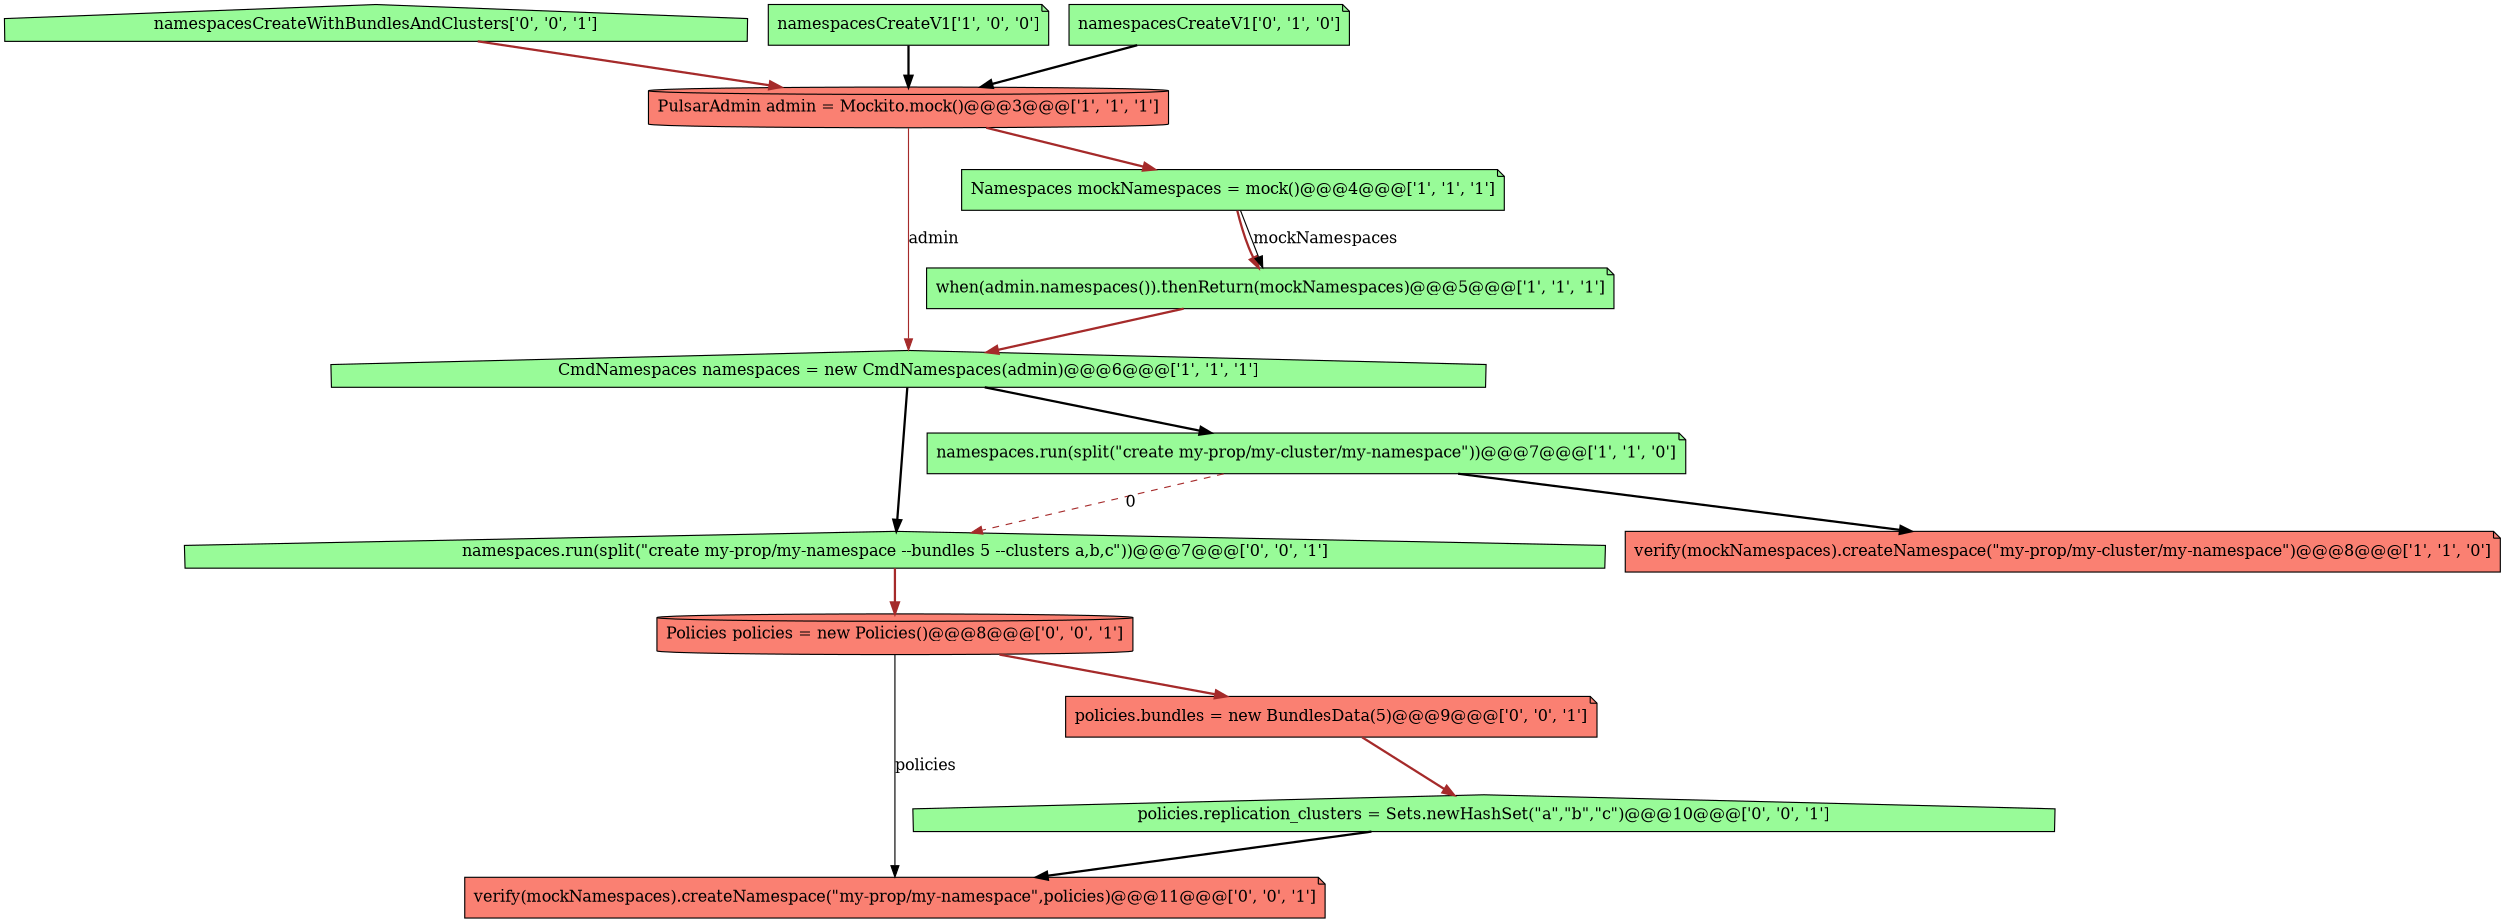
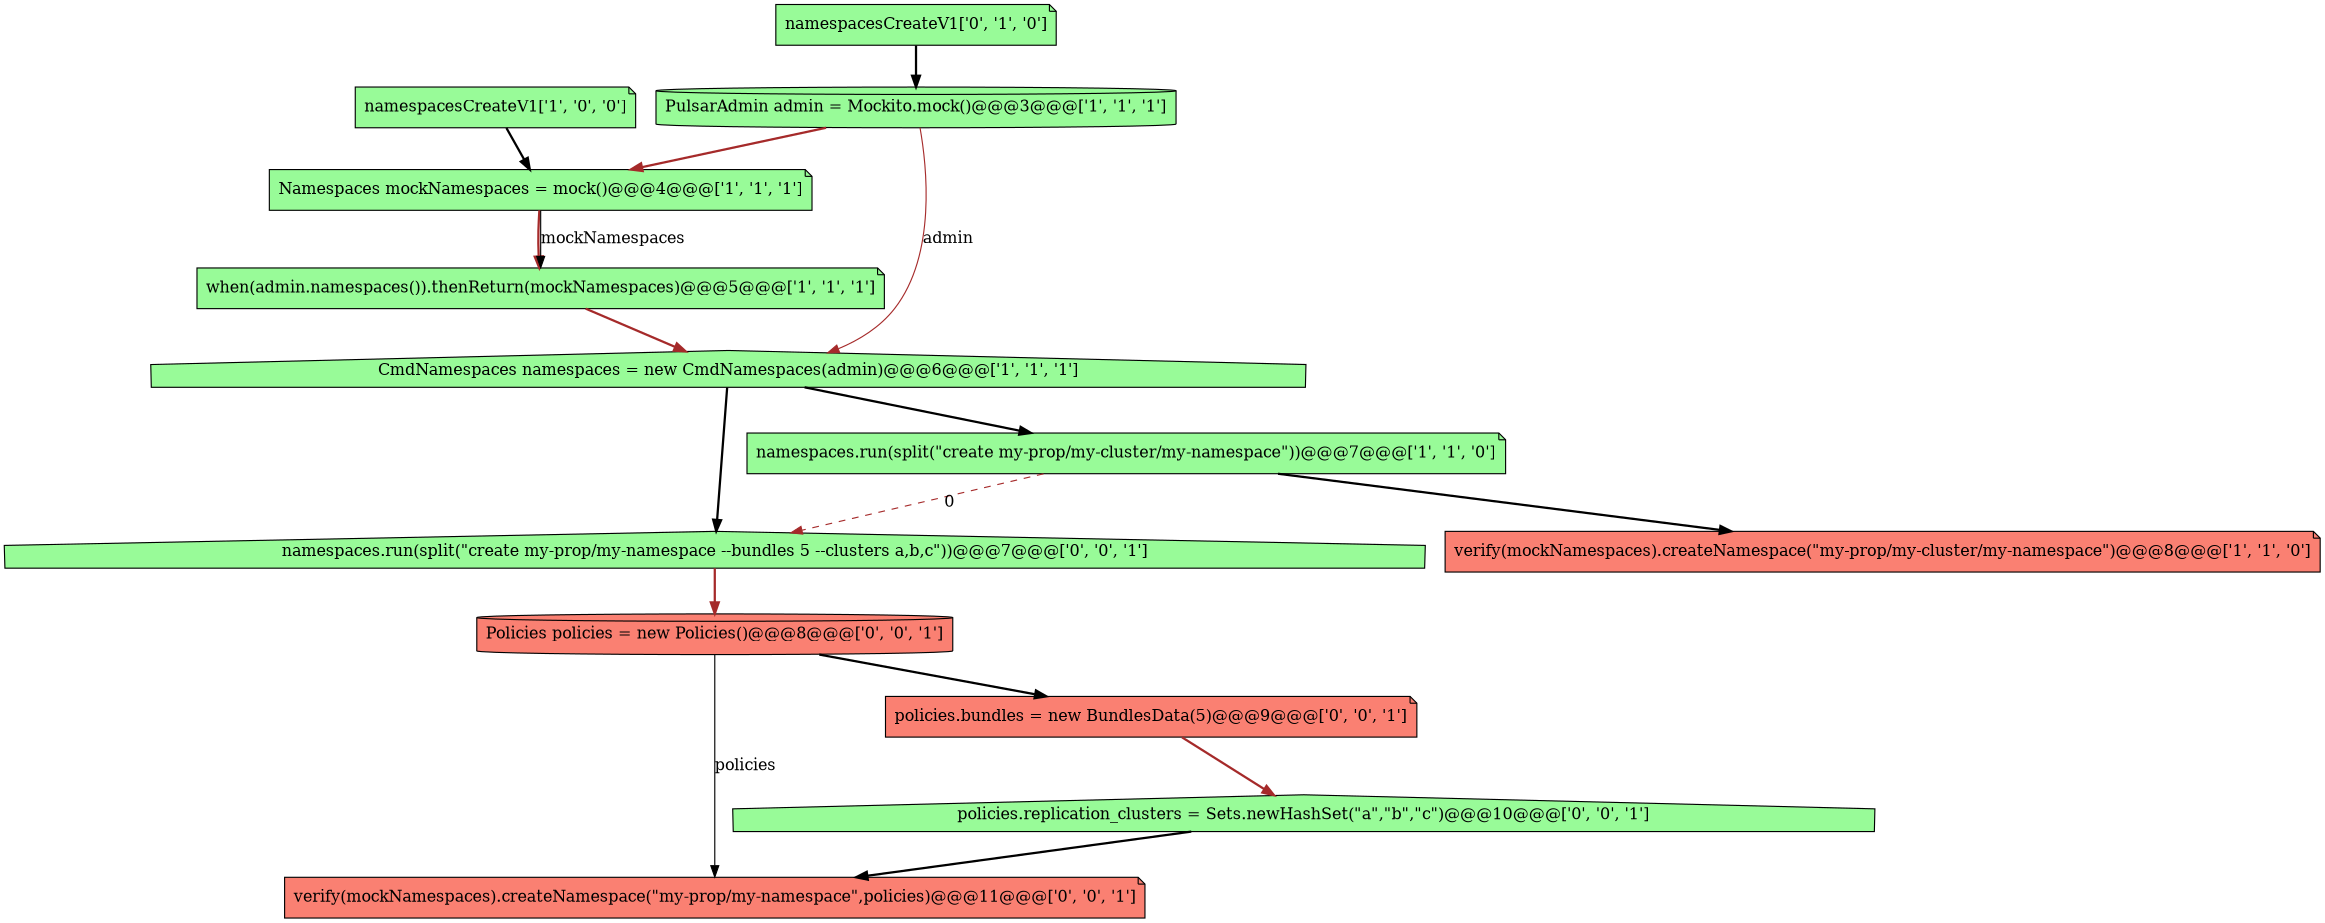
(376, 25) -> none
(908, 61) -> (515, 144)
(908, 107) -> (916, 107)
(1107, 674) -> (927, 674)
